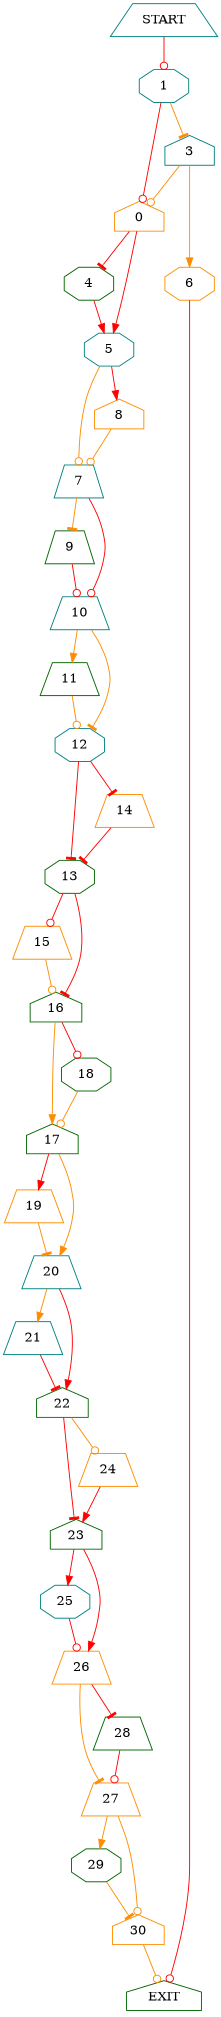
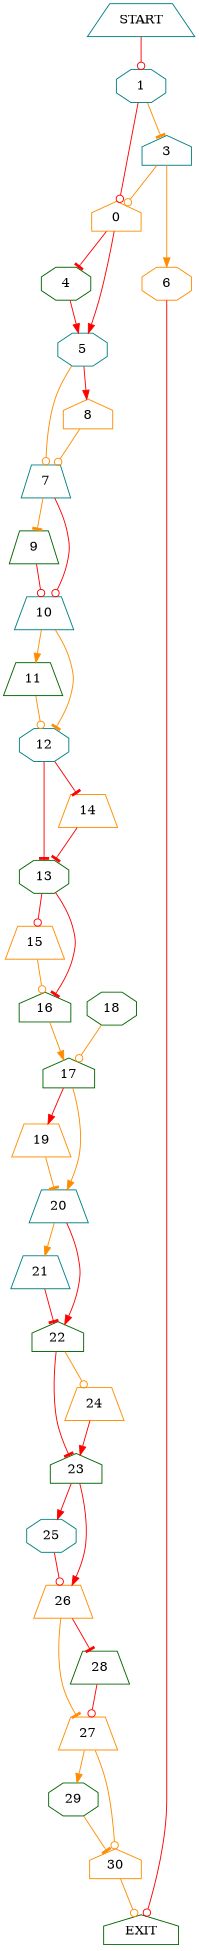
(69, 1037) -> none
